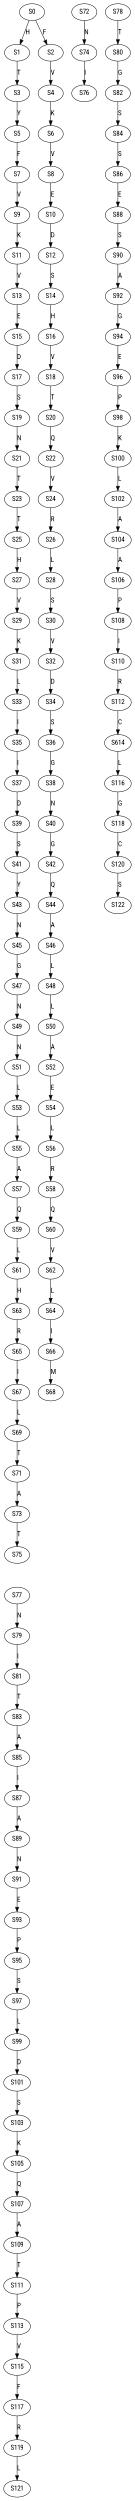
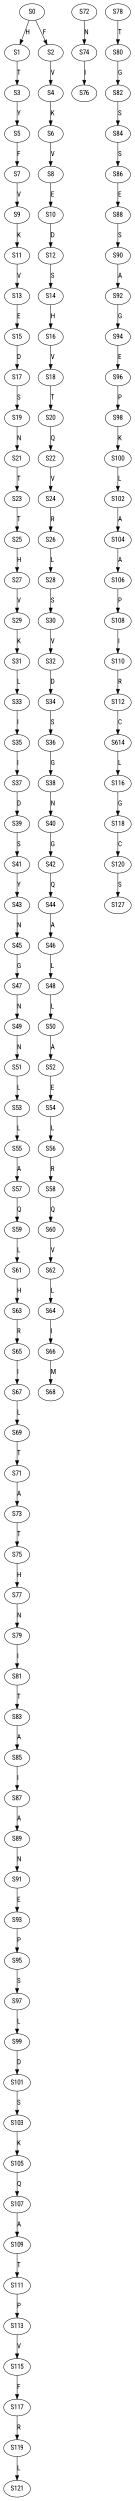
(118, 905) -> (118, 905)
none -> (17, 1573)
